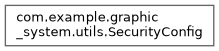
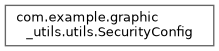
(110, 26) -> (110, 26)
